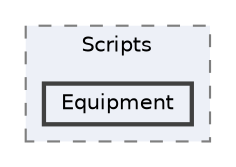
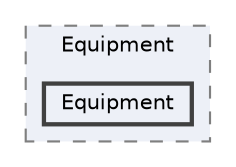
(118, 46) -> (118, 46)
